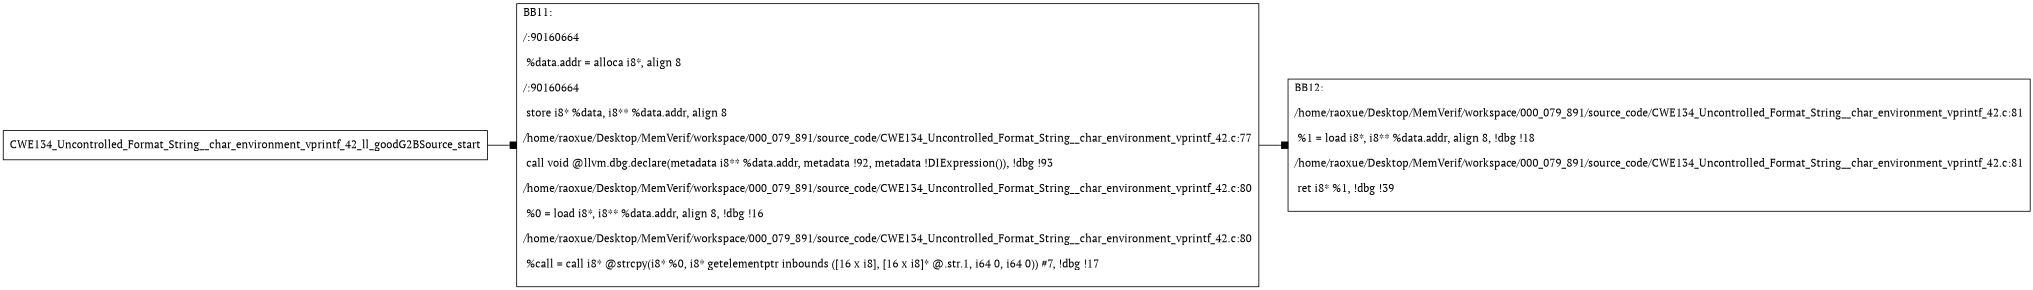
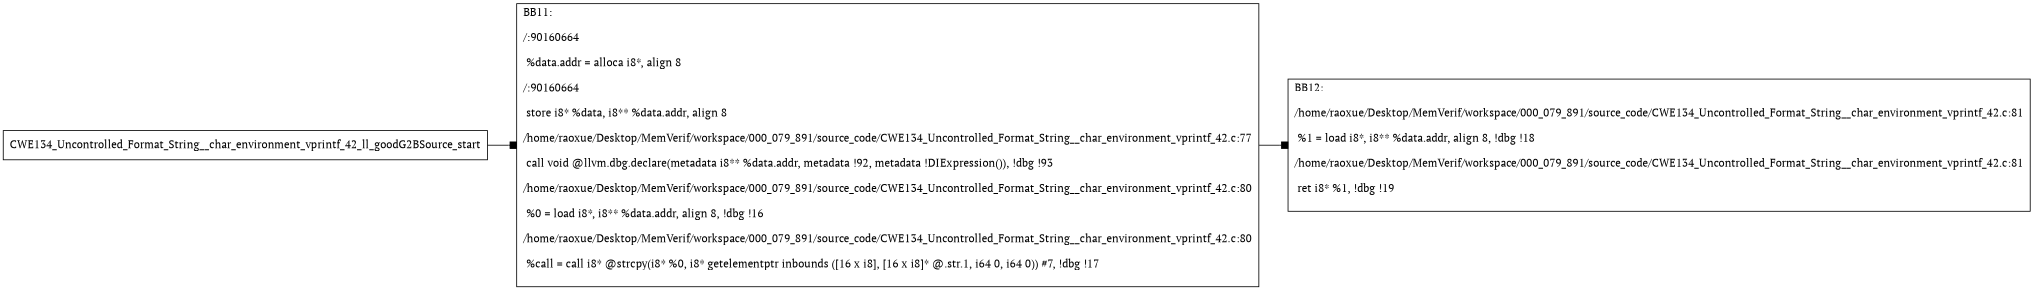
(1345, 189) -> (1345, 189)
